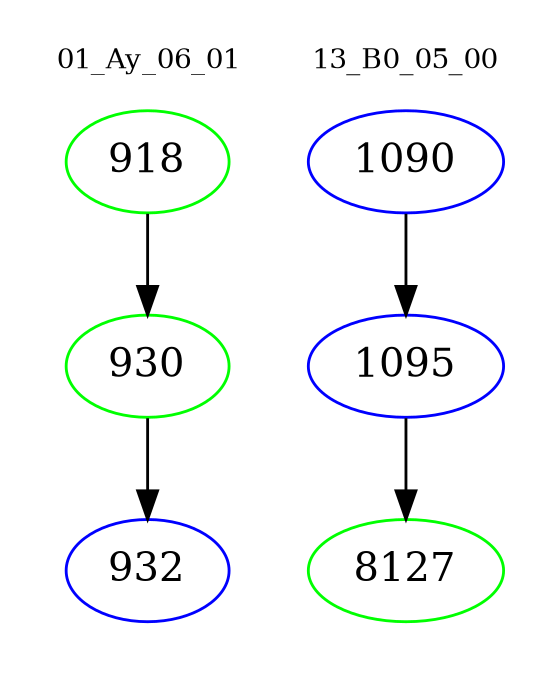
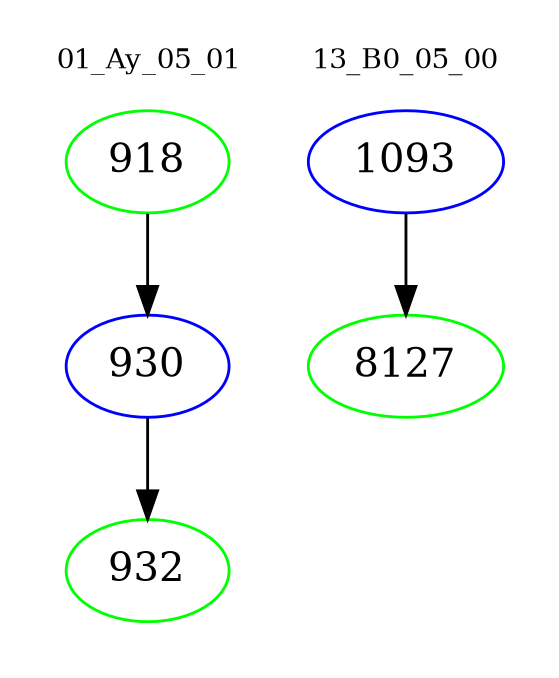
(149, 61) -> (149, 61)
(406, 162) -> none
(148, 366) -> (148, 366)
(406, 366) -> (406, 162)
(148, 571) -> (148, 571)
